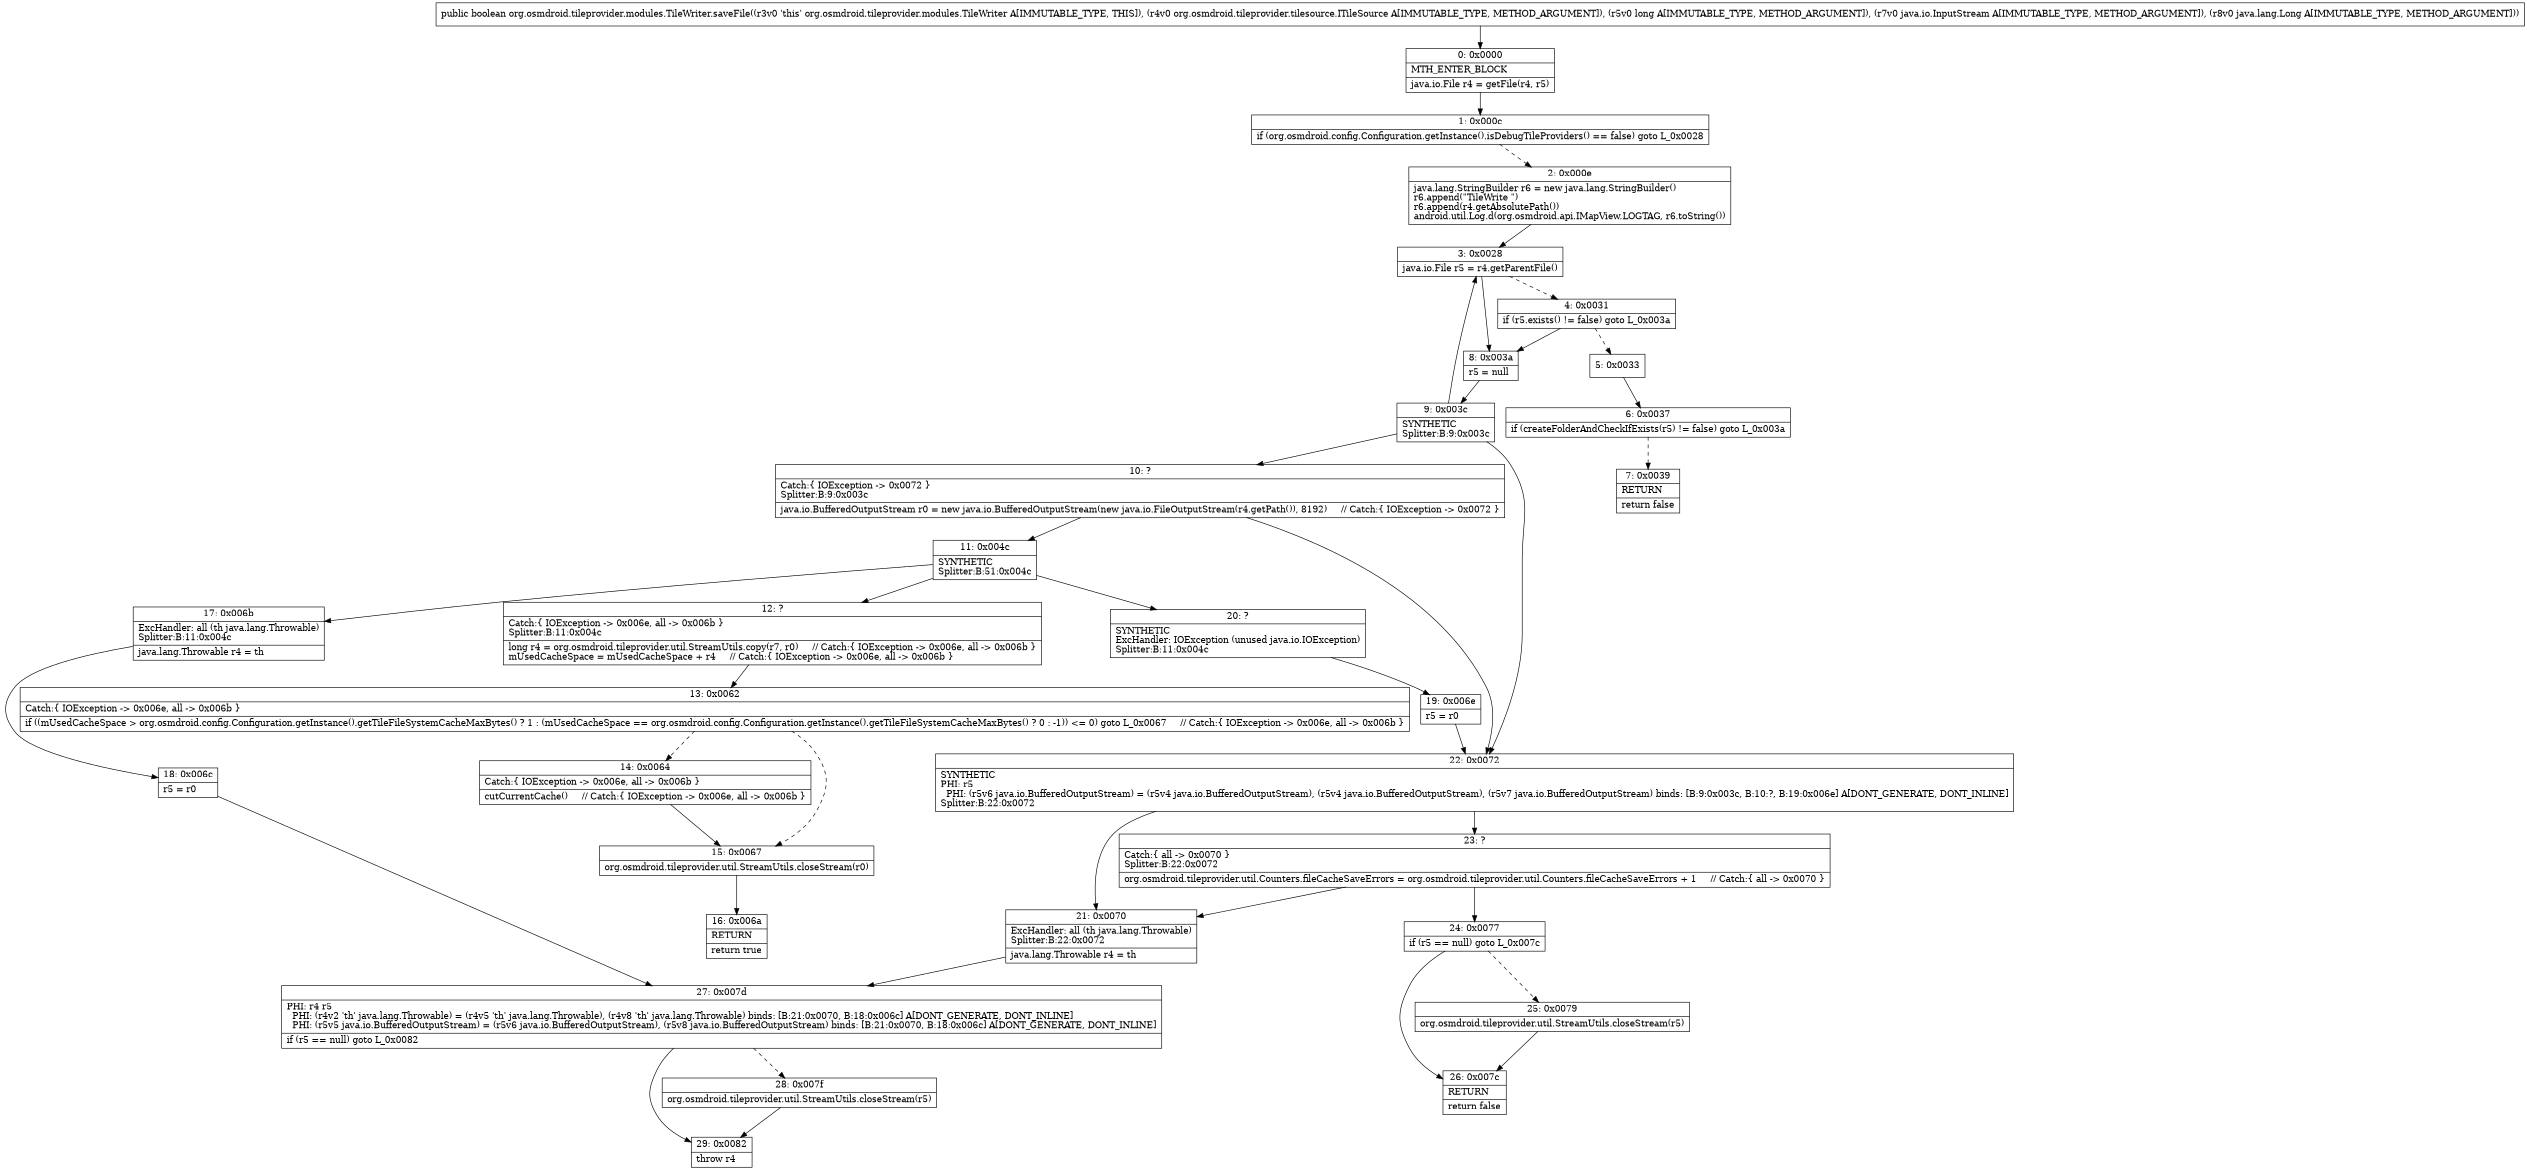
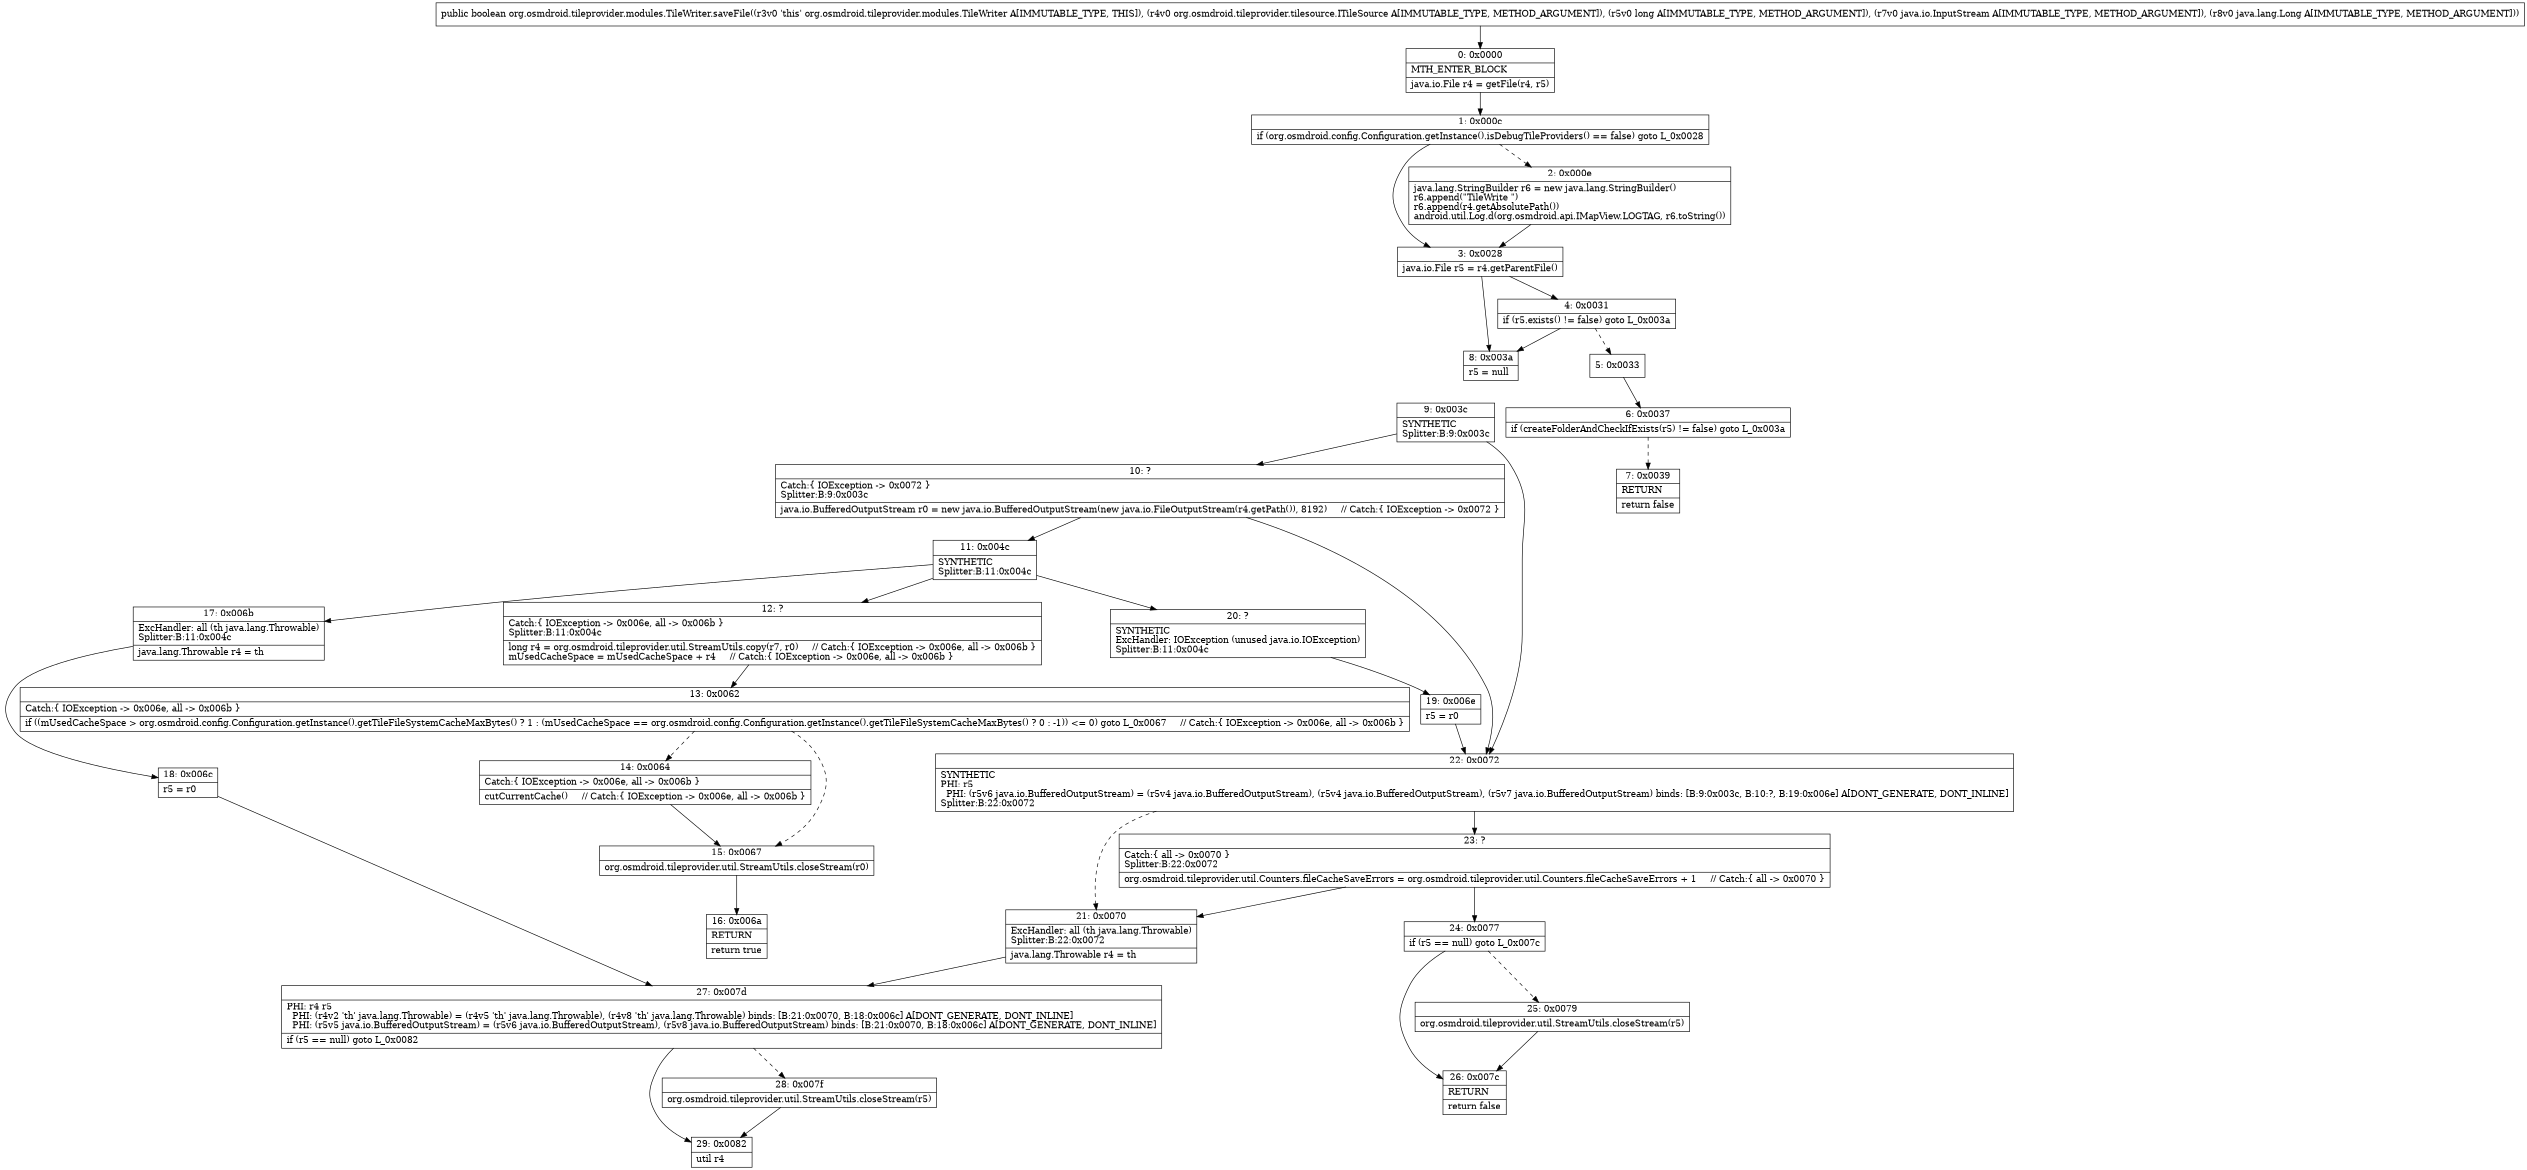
(1531, 286) -> (1531, 286)
(1460, 342) -> (1393, 193)
(1472, 389) -> none
(985, 572) -> (985, 572)
(1106, 844) -> (1106, 844)
(716, 1159) -> (710, 1159)
